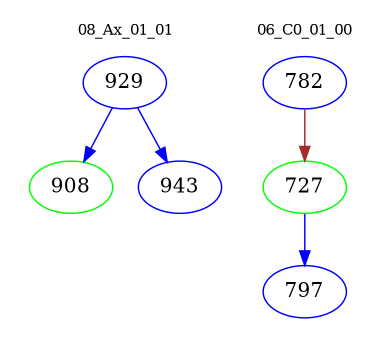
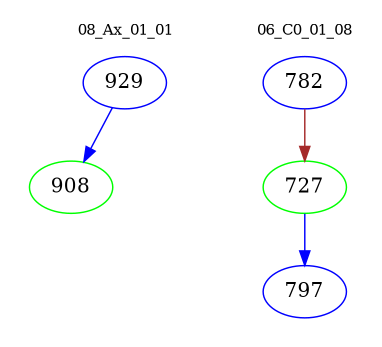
(305, 31) -> (305, 31)
(180, 187) -> none
